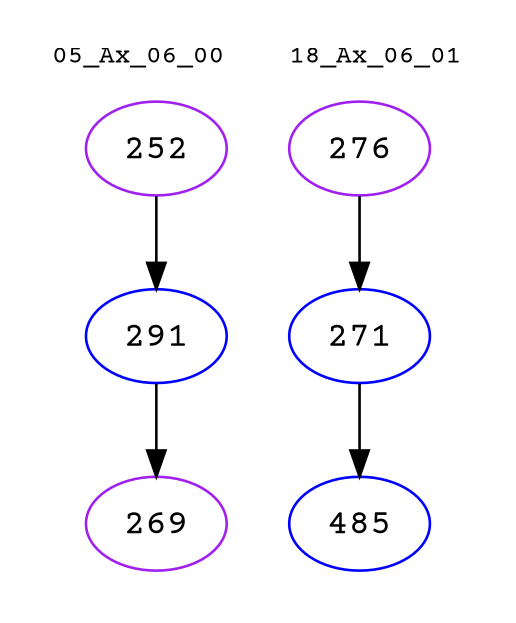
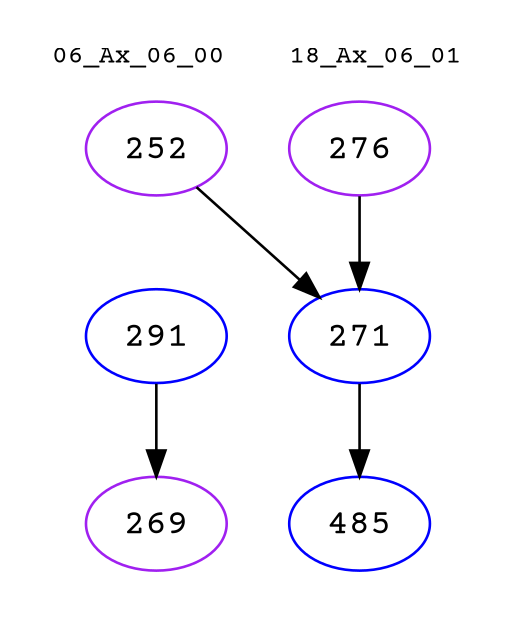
(139, 56) -> (139, 56)
(156, 230) -> (230, 217)
